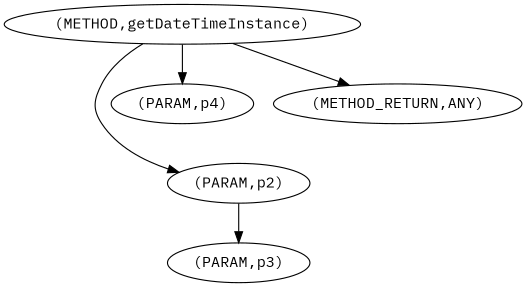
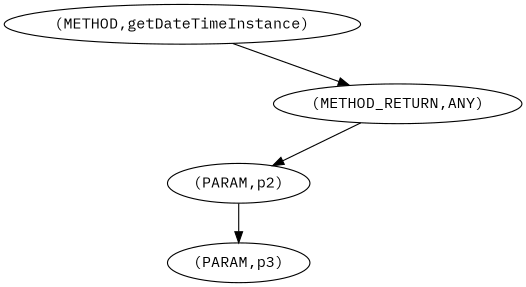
(182, 104) -> none
(97, 115) -> (322, 142)
